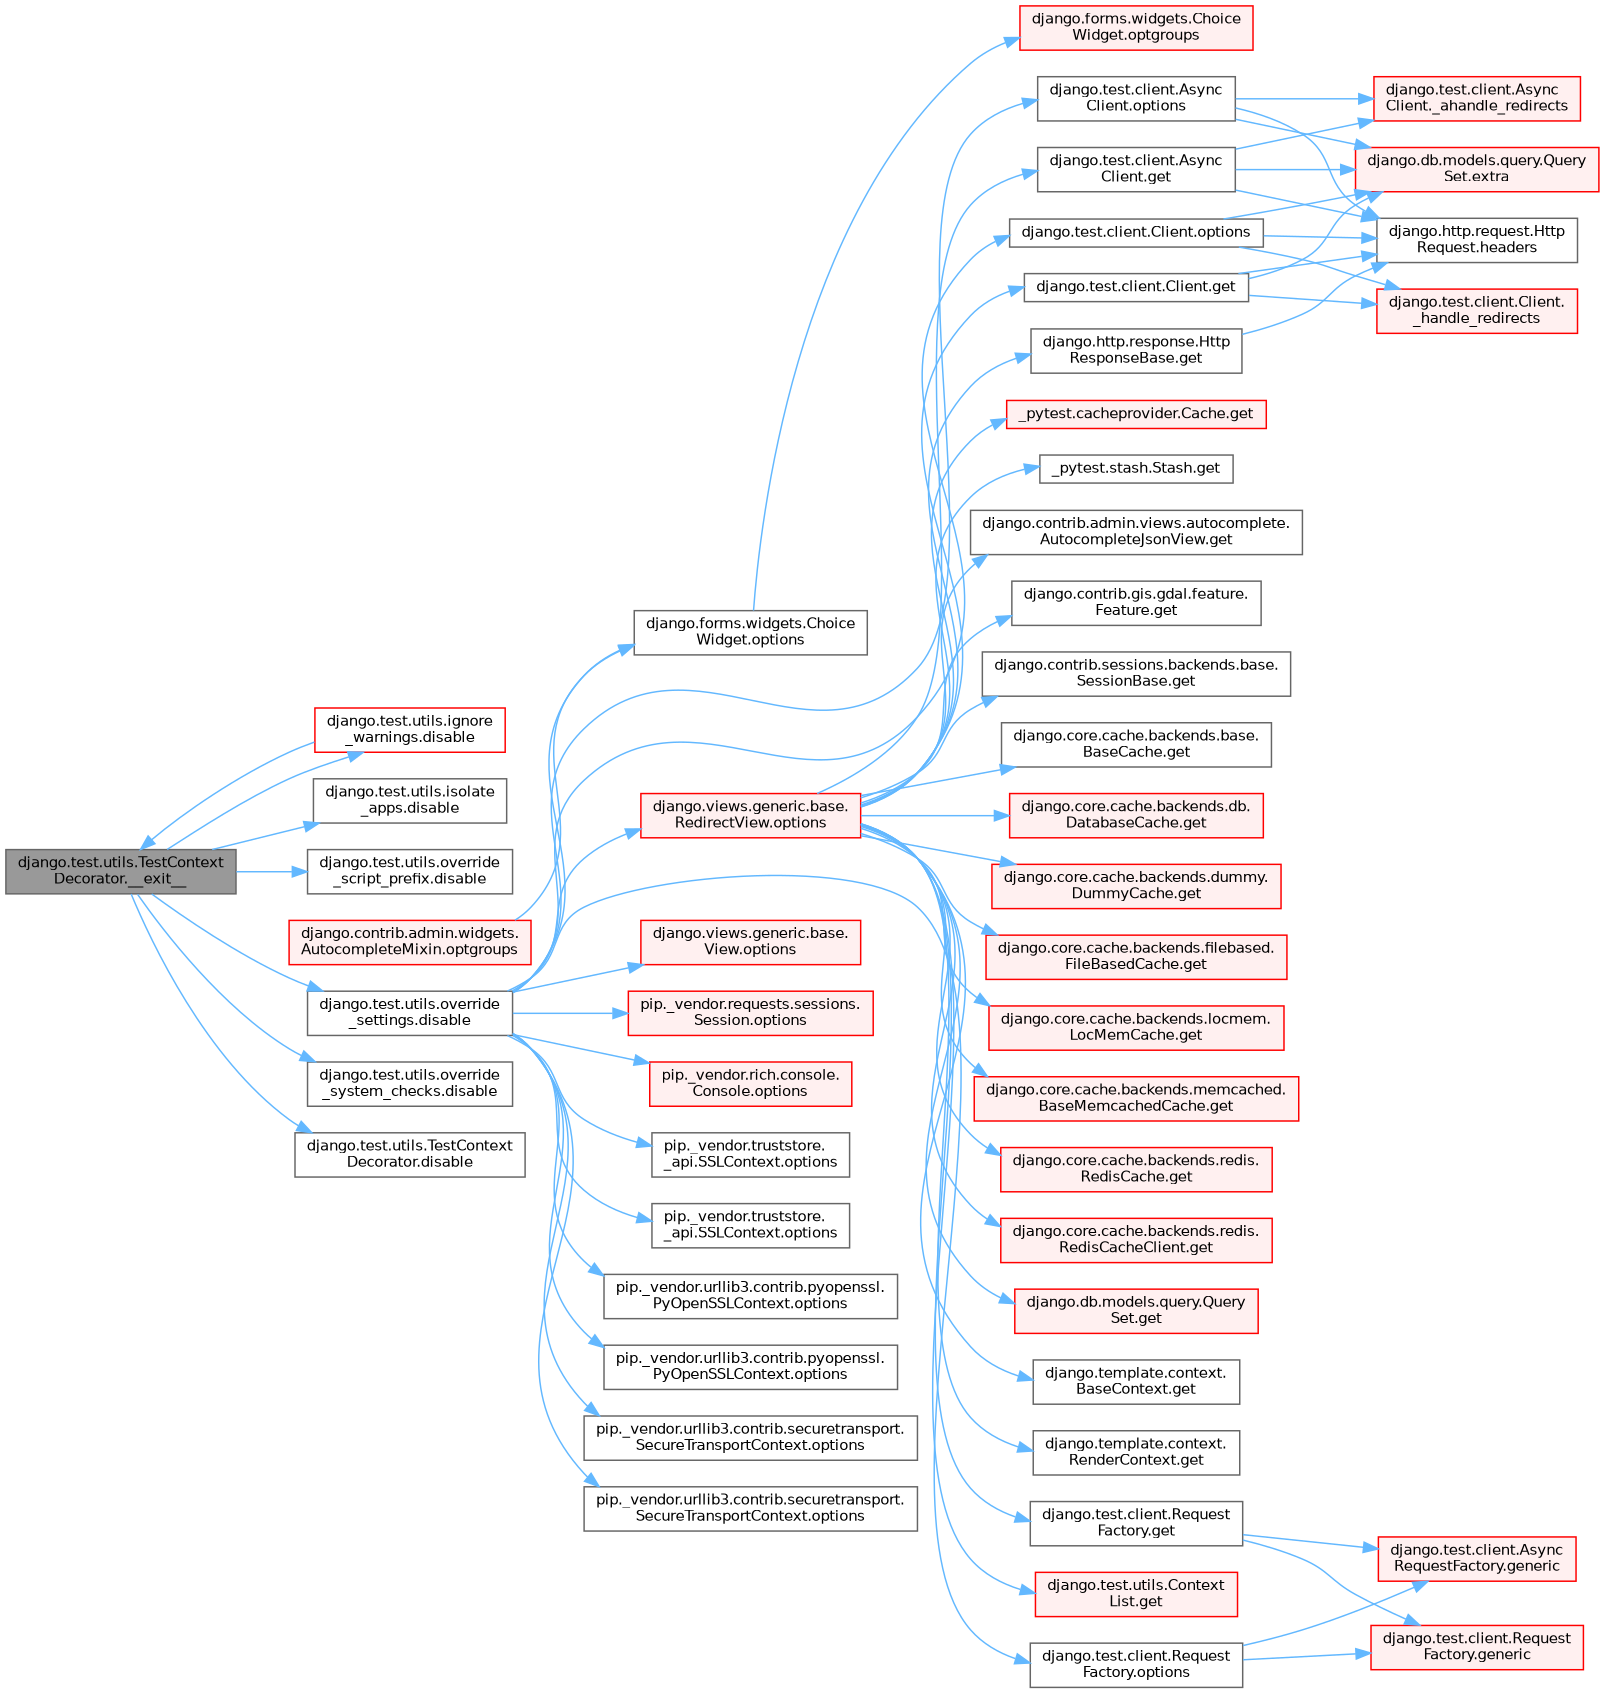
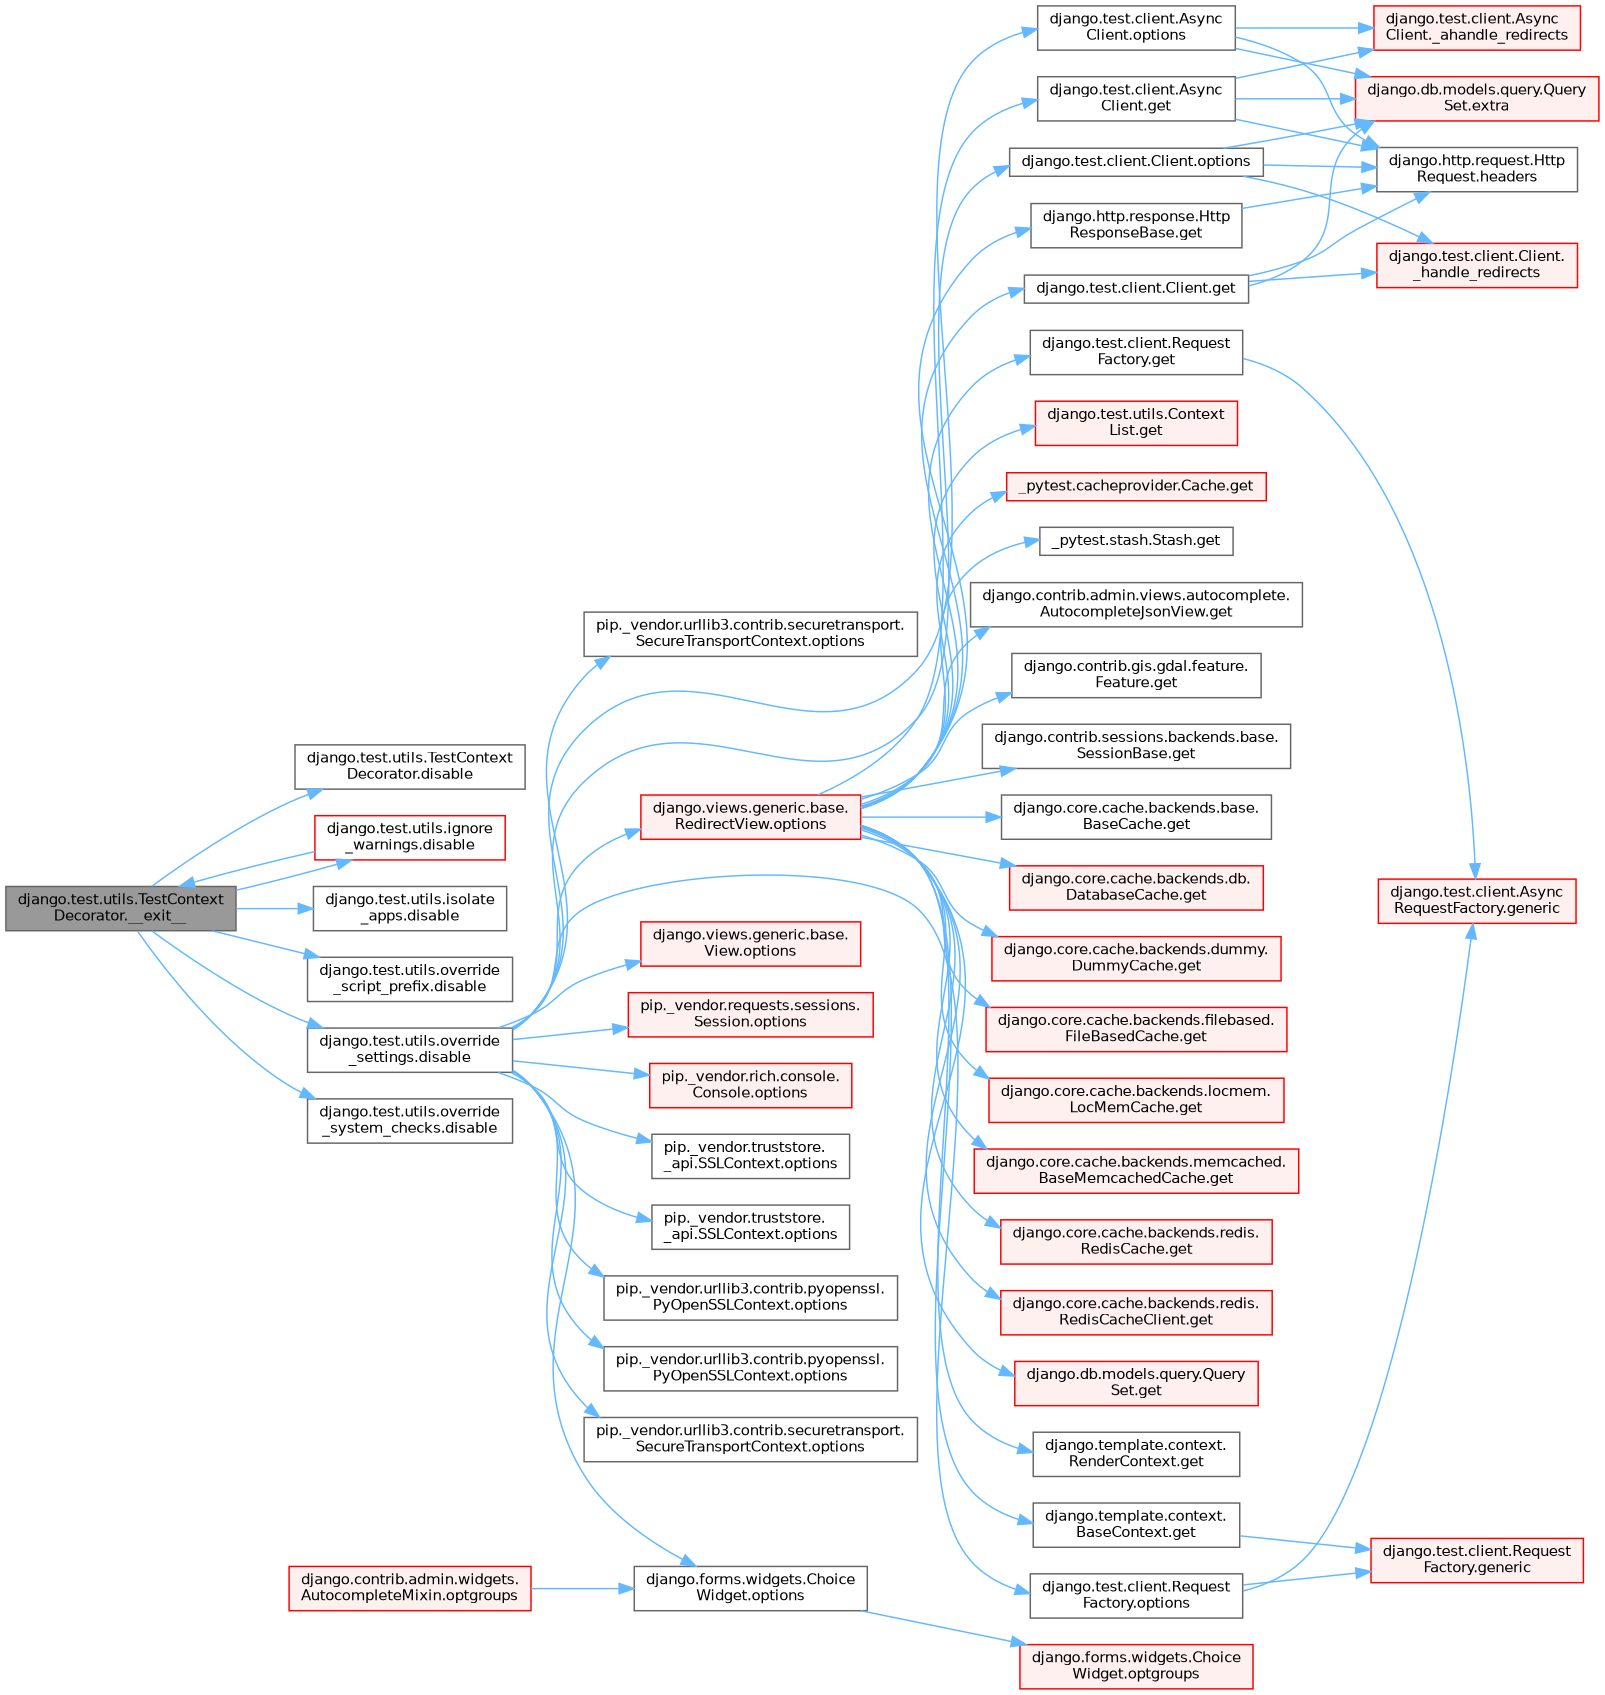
(1327, 1574) -> (1298, 1542)
